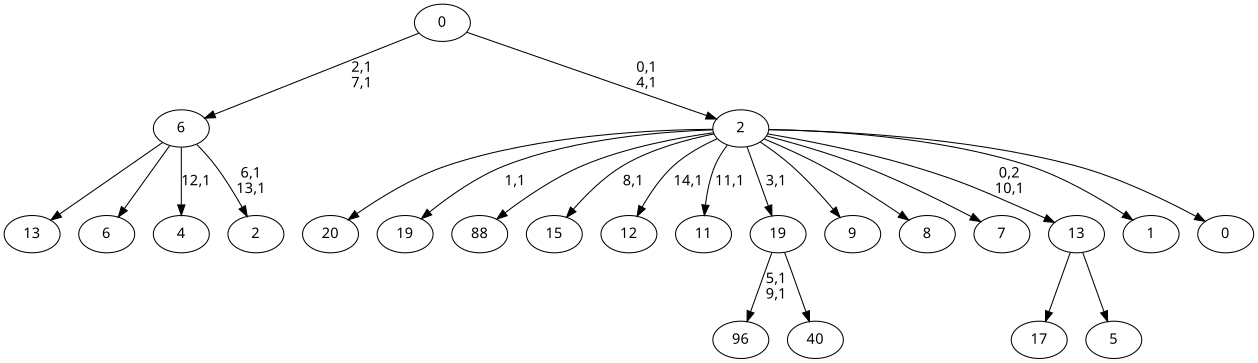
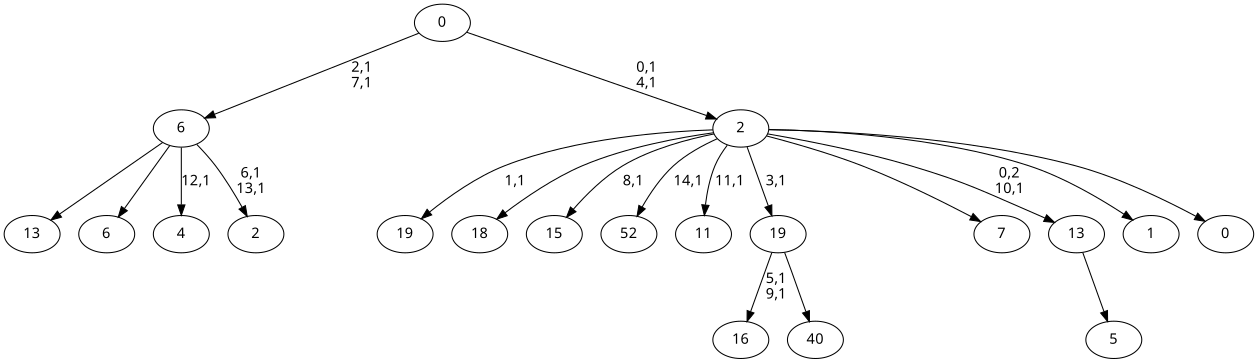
(331, 234) -> none
(480, 234) -> (480, 234)
(629, 234) -> (629, 234)
(853, 234) -> none
(927, 234) -> none
(741, 340) -> (741, 340)
(1039, 340) -> none
